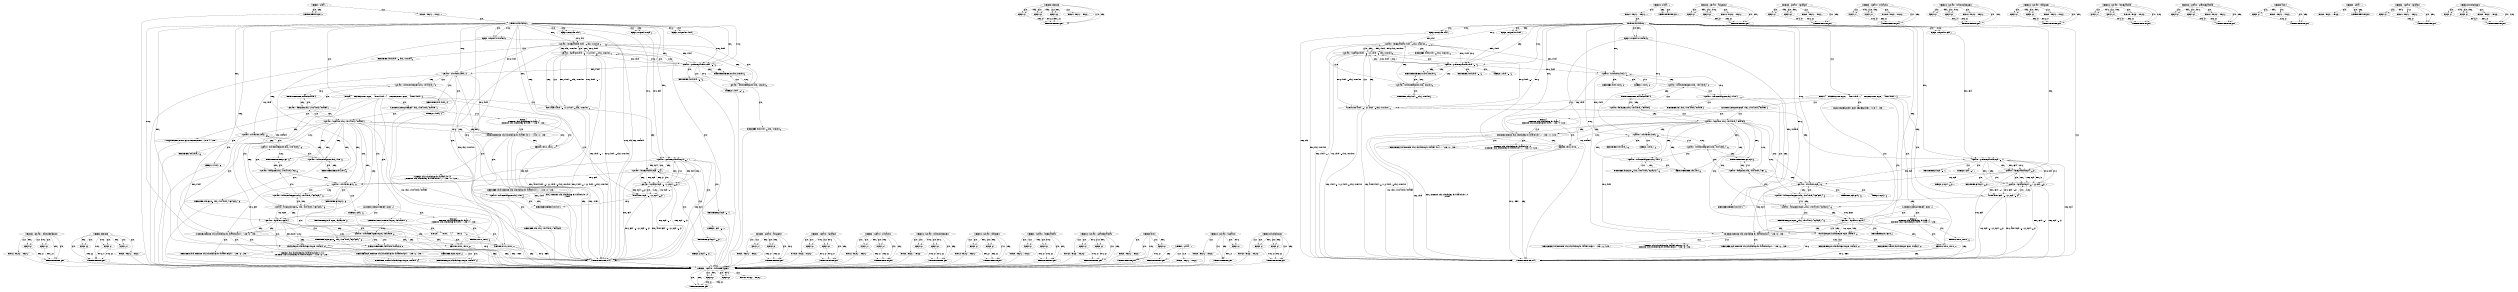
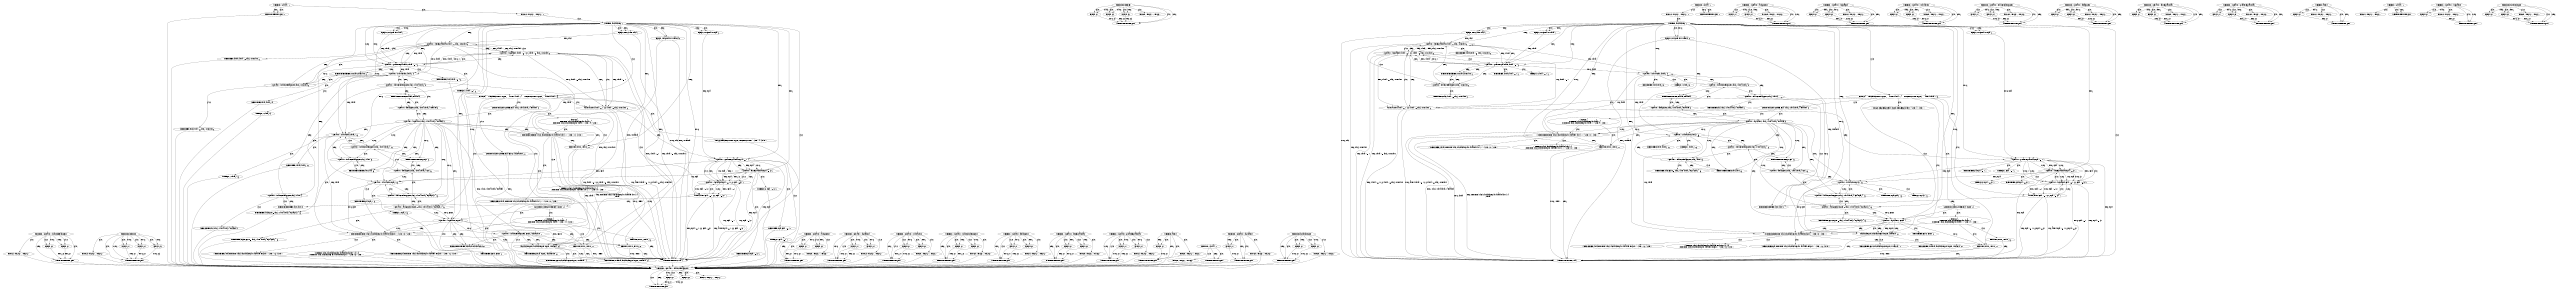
(352, 227) -> (512, 248)
(449, 234) -> none
